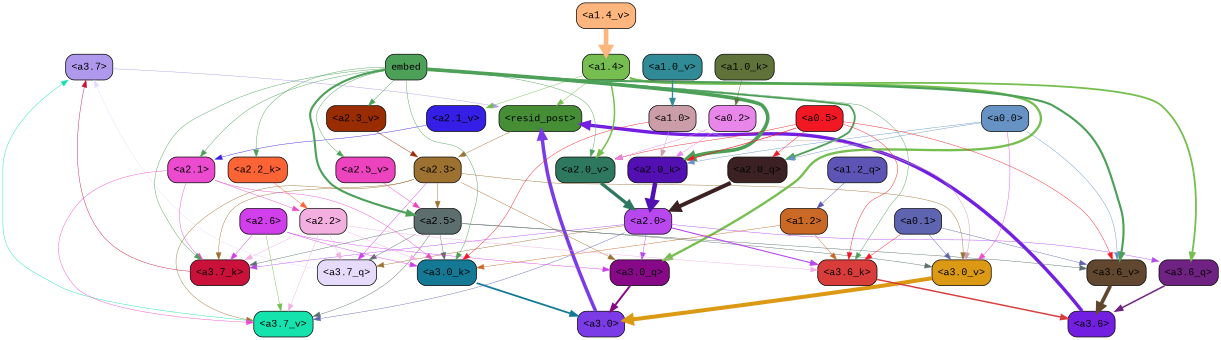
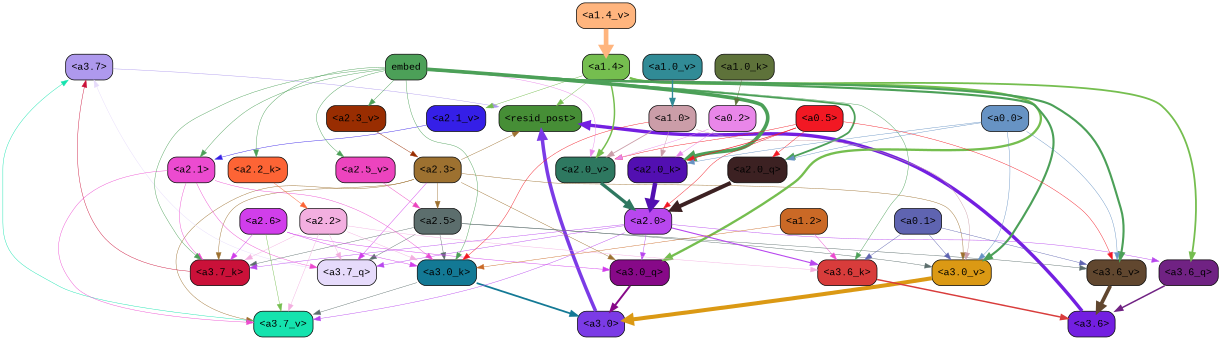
(533, 83) -> (533, 83)
(488, 142) -> (487, 147)
none -> (632, 142)
(315, 146) -> (819, 87)
(857, 170) -> none
(894, 182) -> (713, 163)
(1008, 196) -> (1008, 196)
(268, 199) -> (242, 240)
(522, 241) -> (522, 241)
(822, 243) -> (822, 243)
(886, 245) -> (886, 245)
(383, 286) -> (369, 297)
(476, 288) -> (476, 288)
